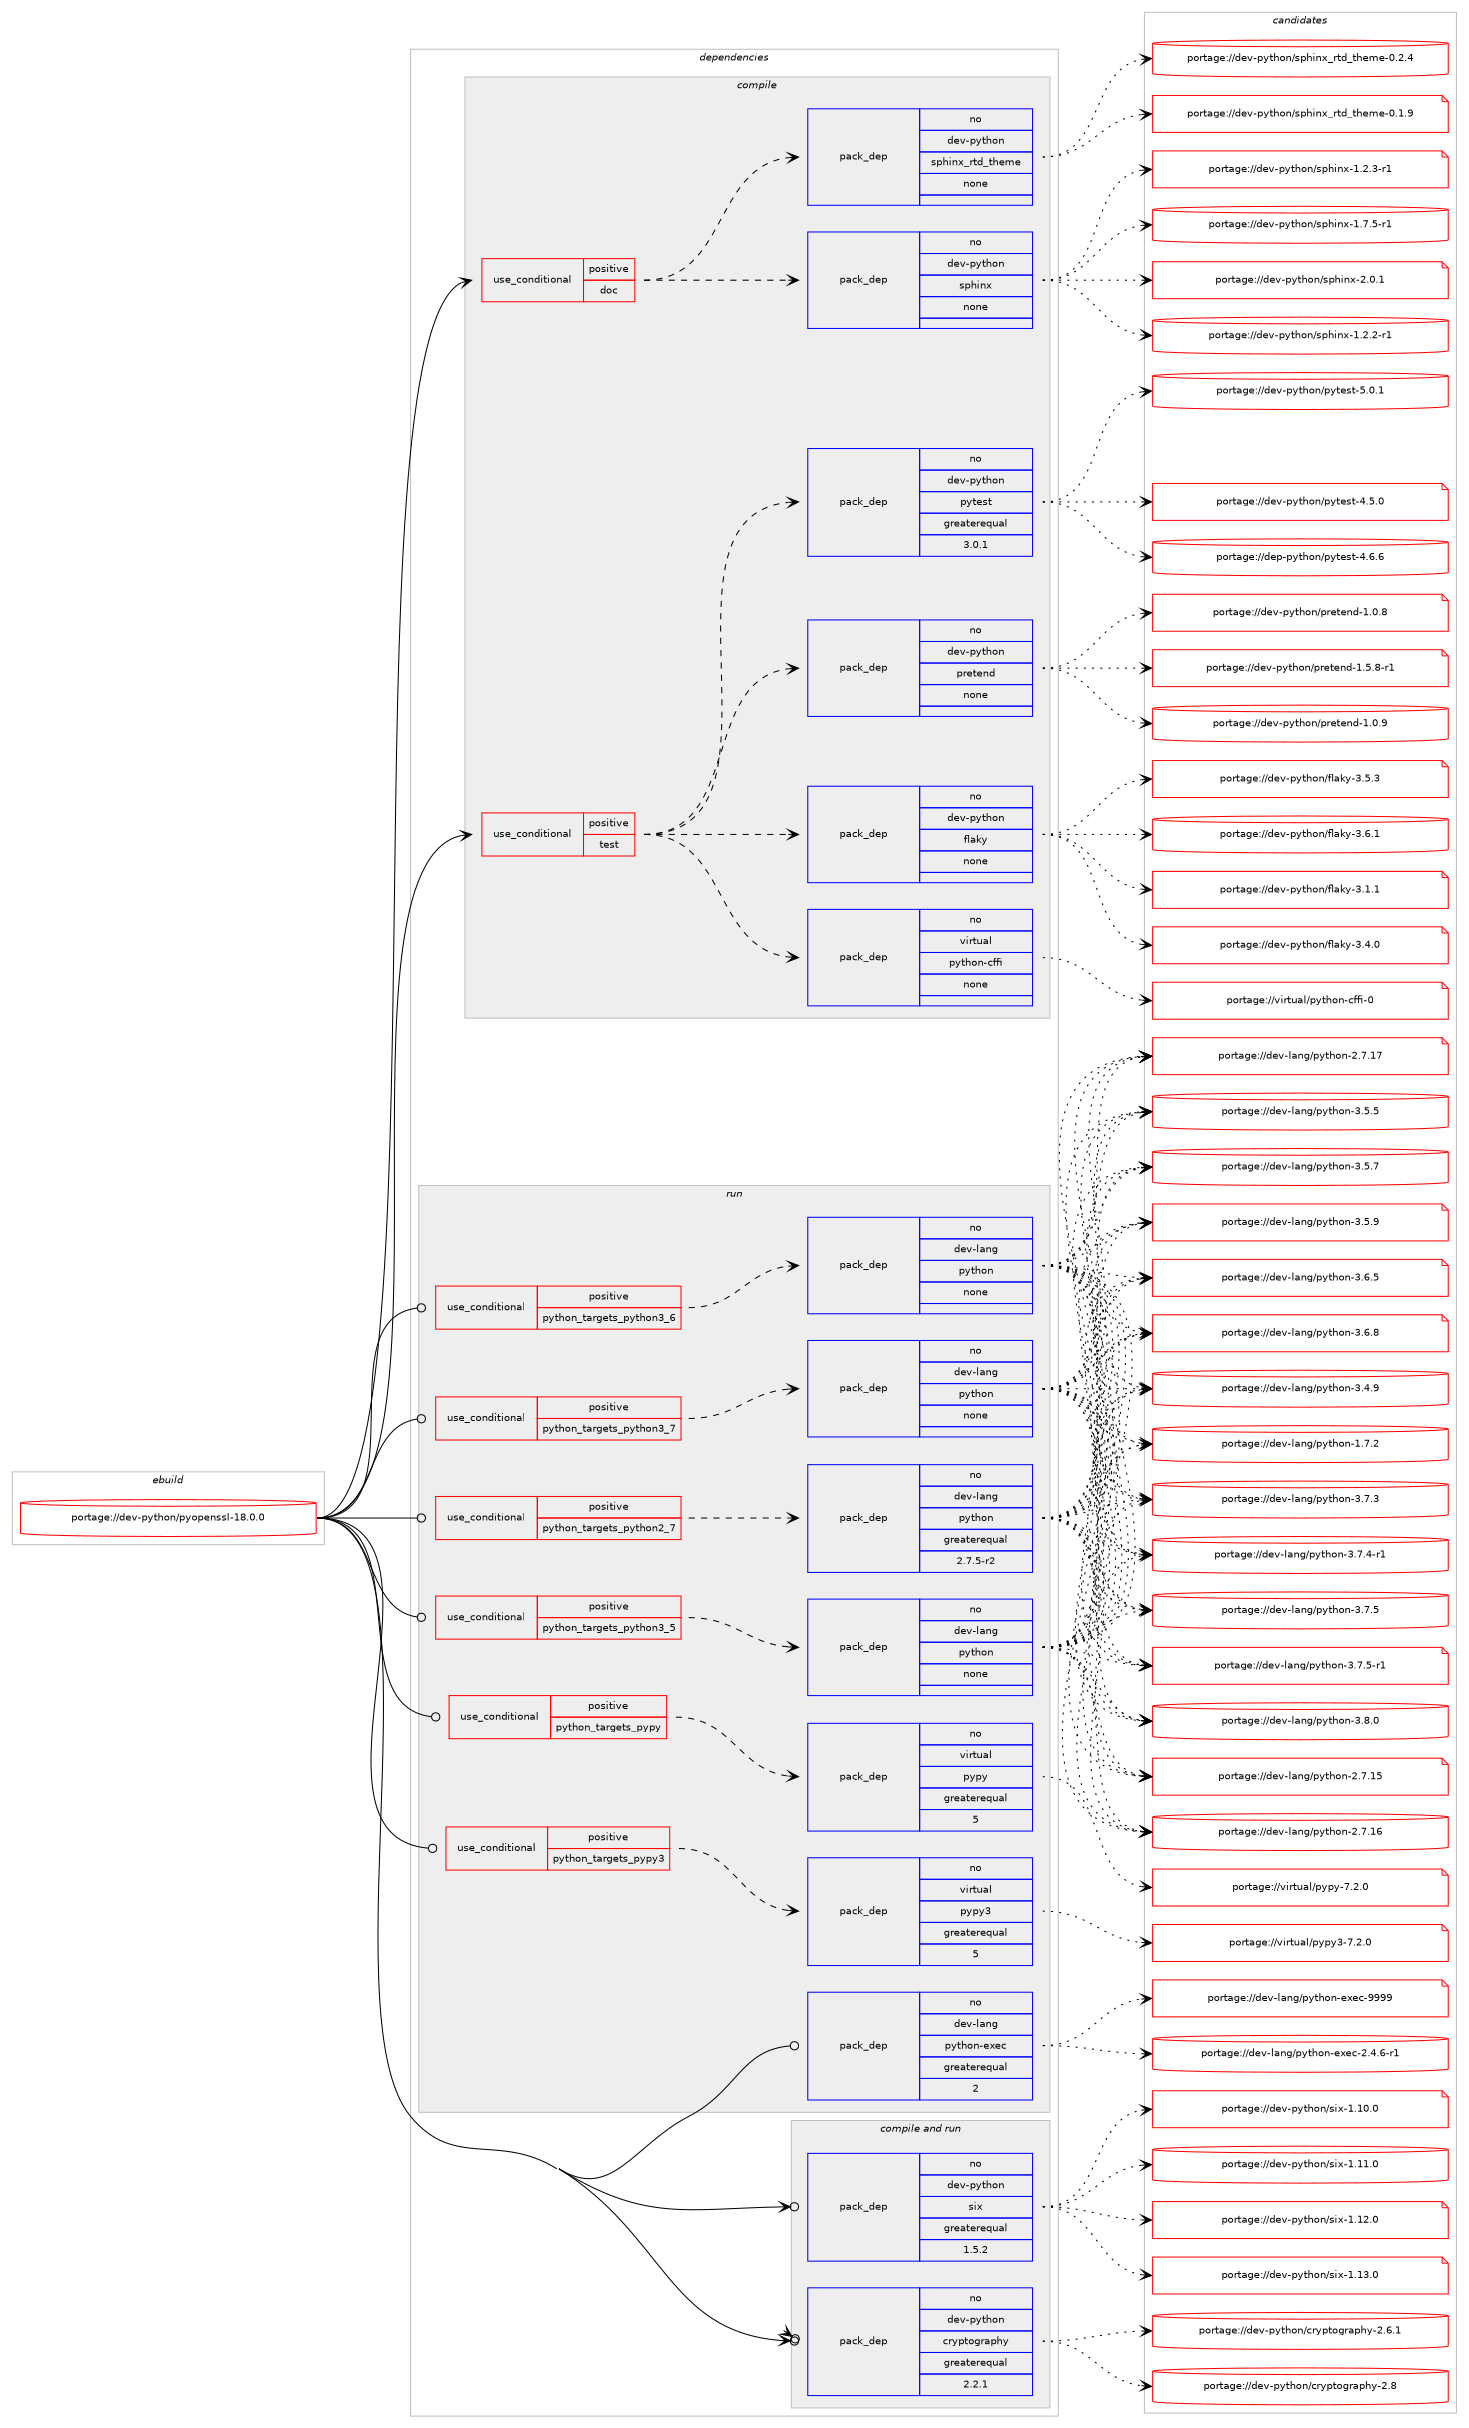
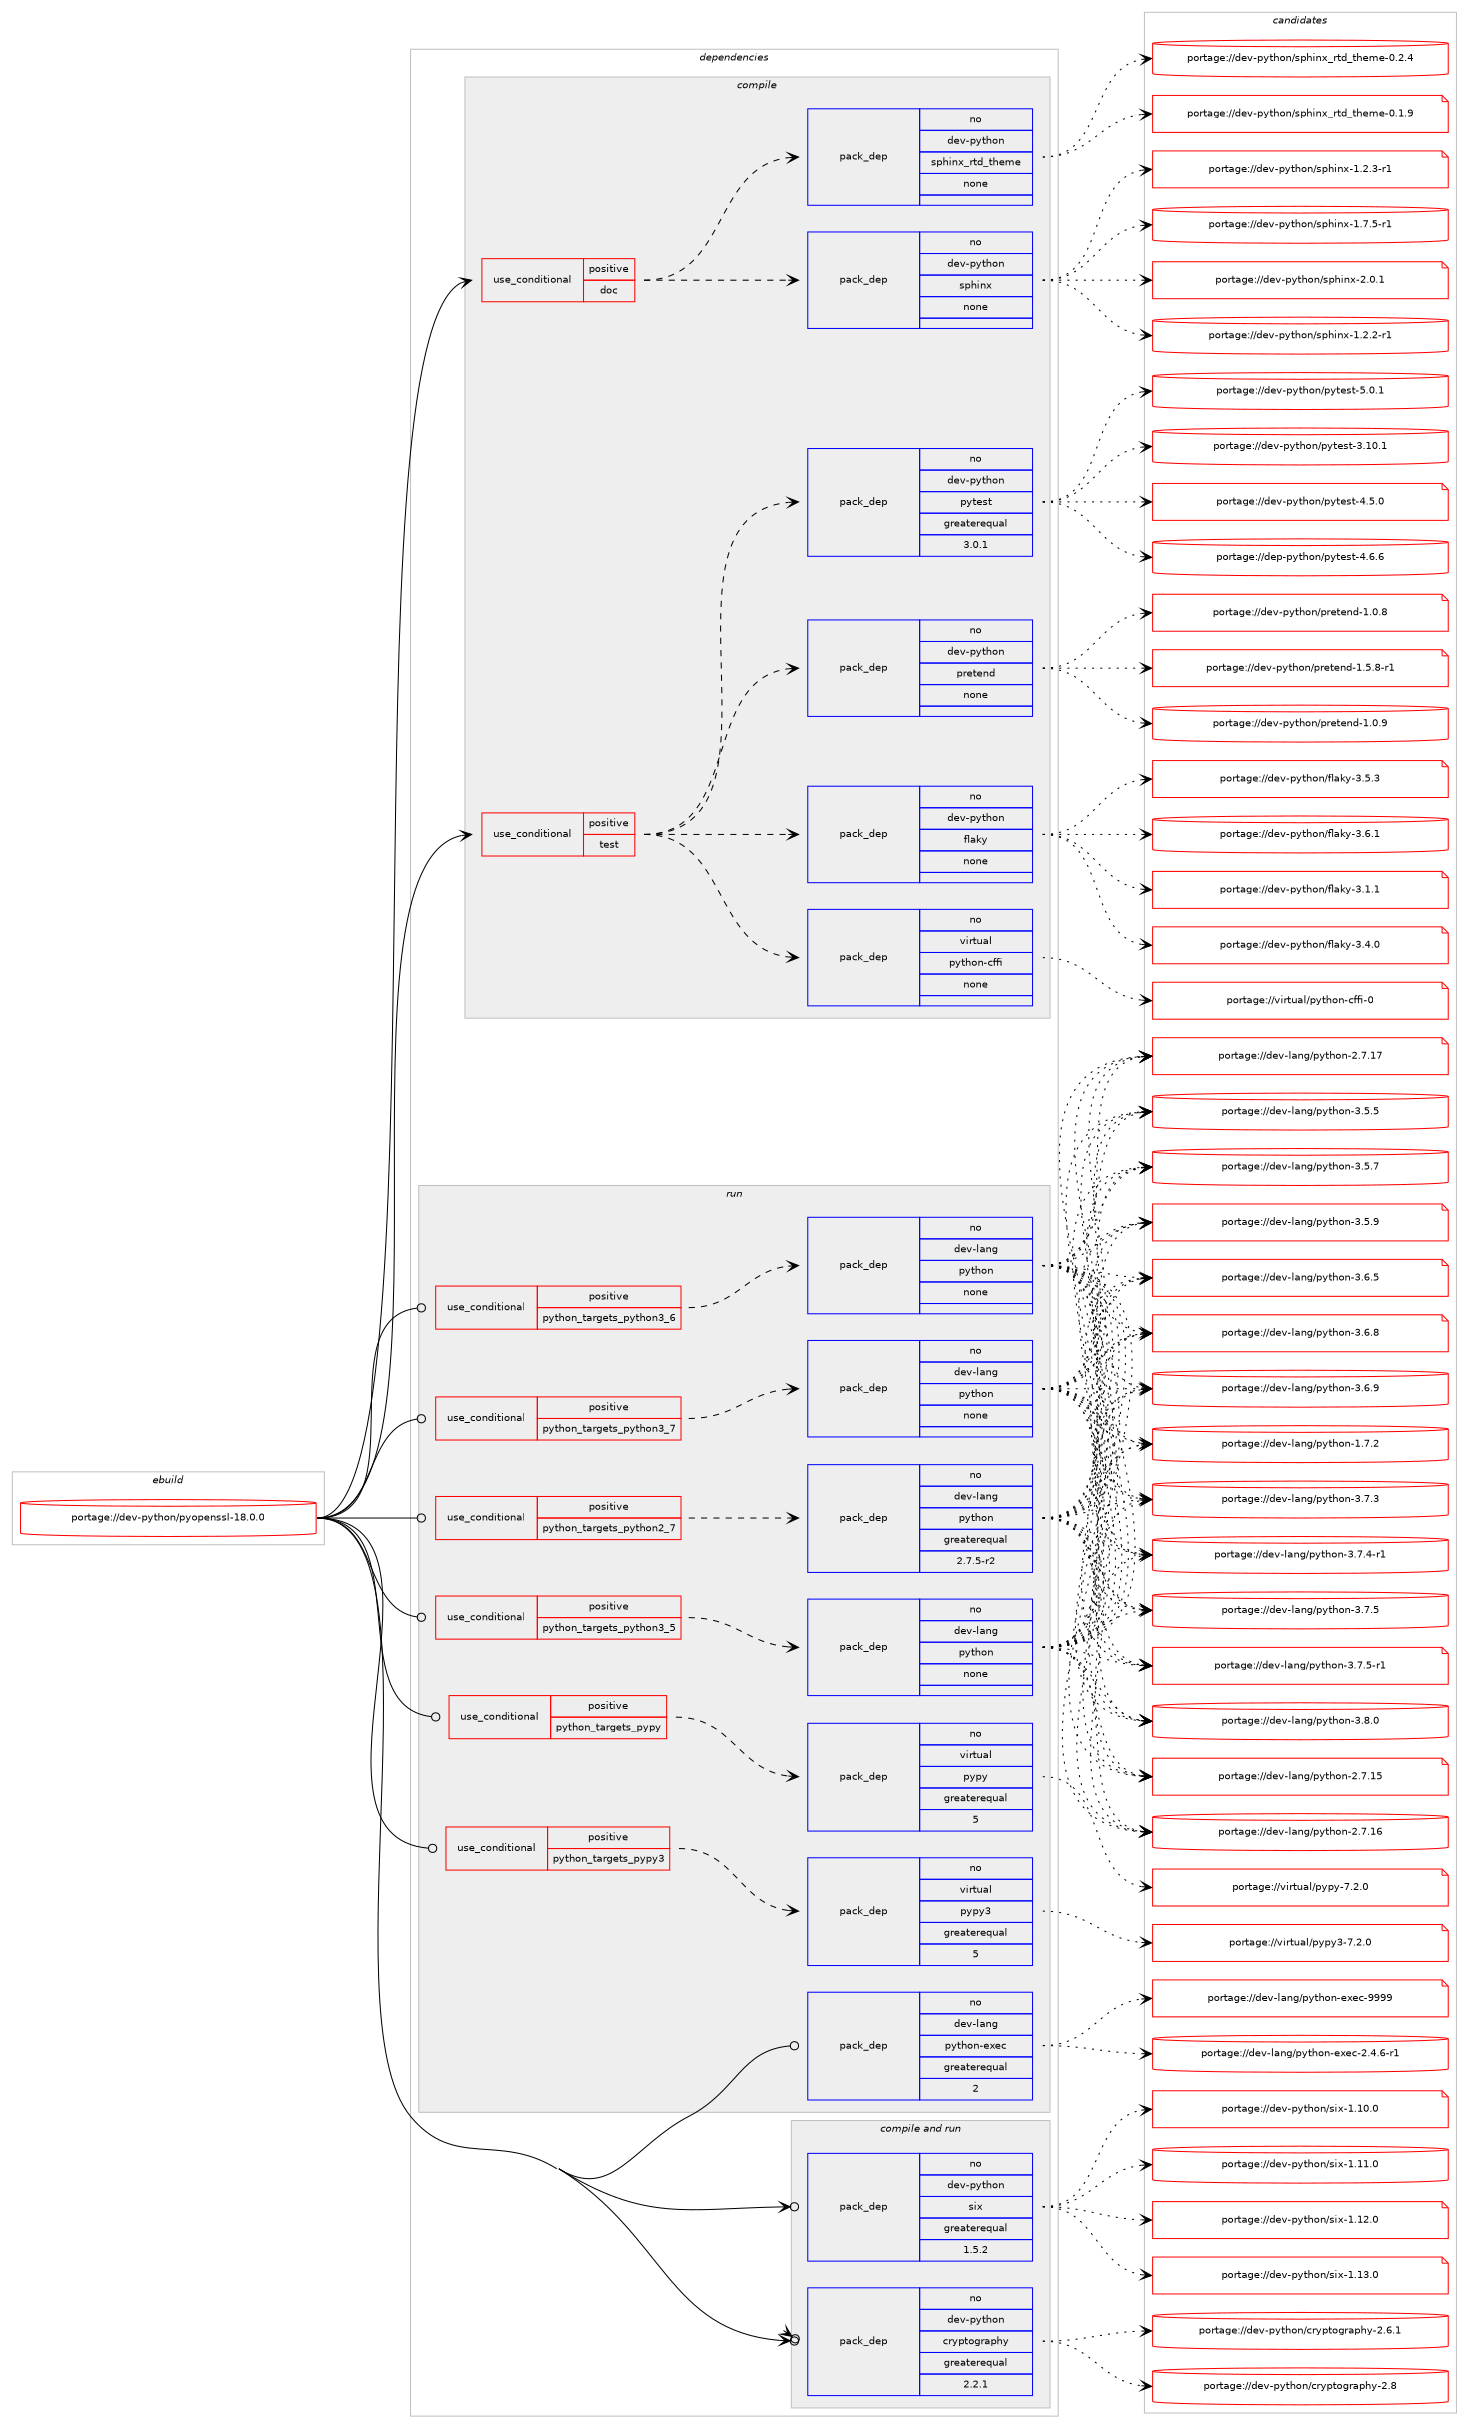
none -> (1300, 446)
(1300, 1389) -> (1300, 1389)
